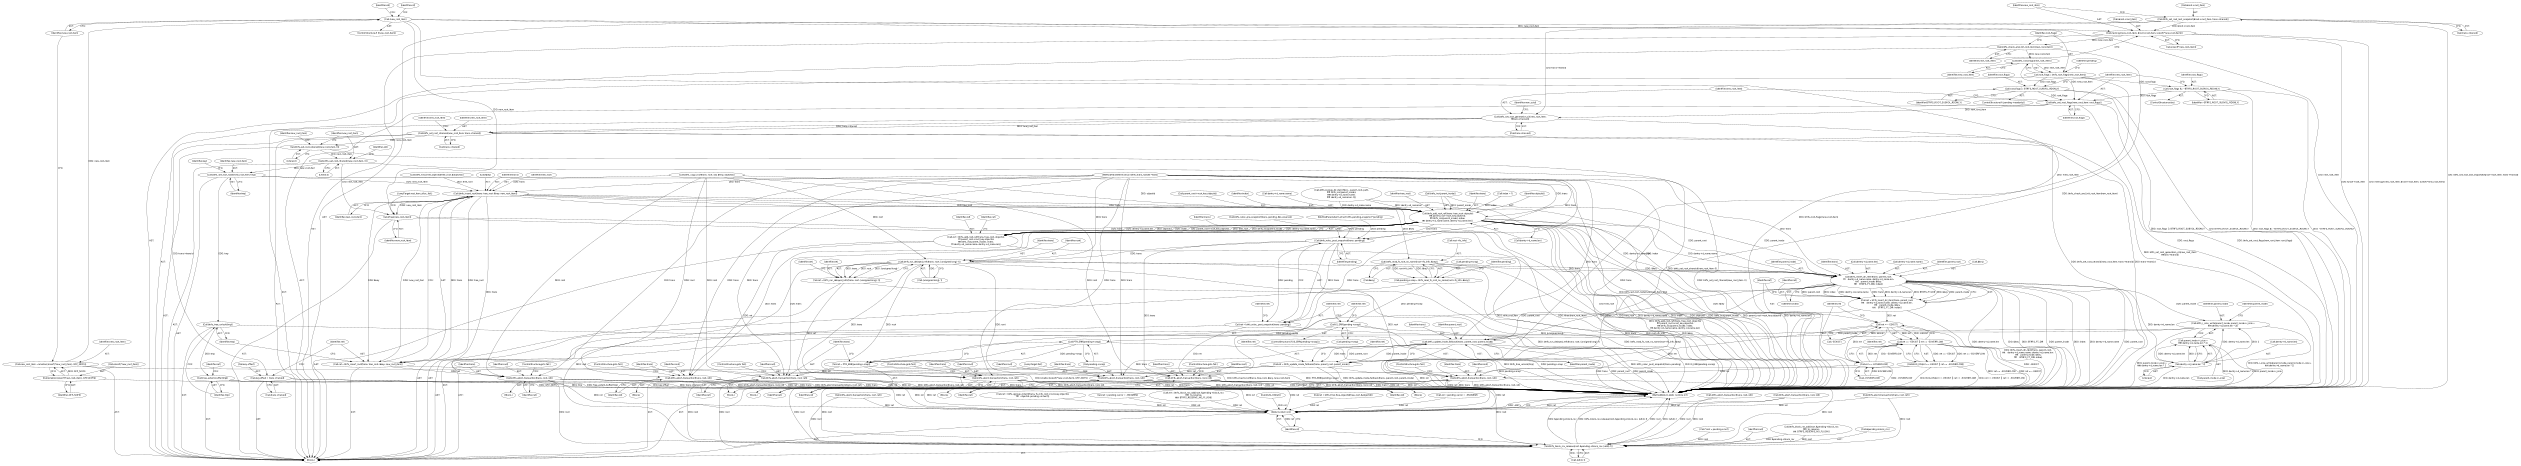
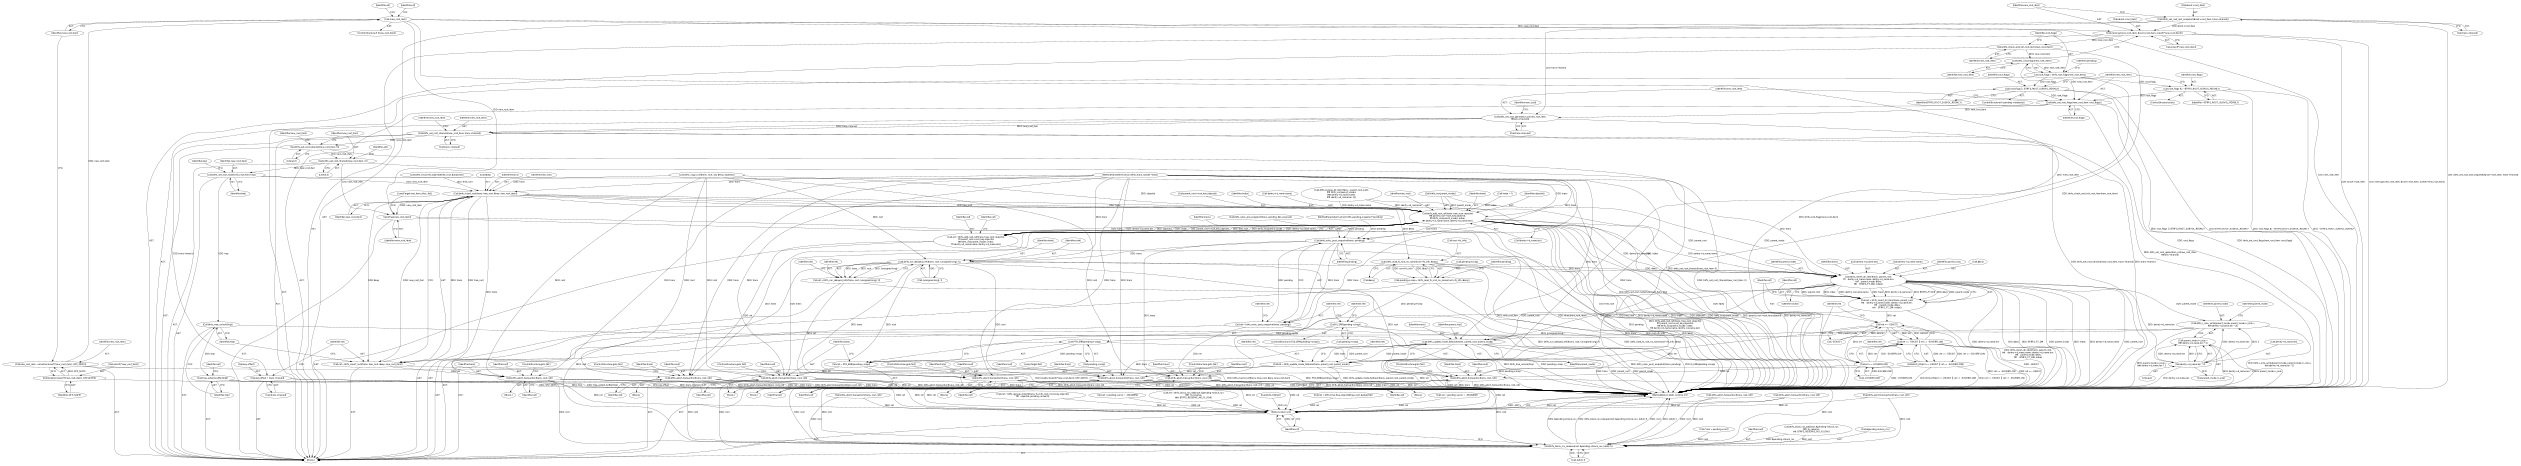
none -> (1613, 319)
(2154, 369) -> (2200, 371)
